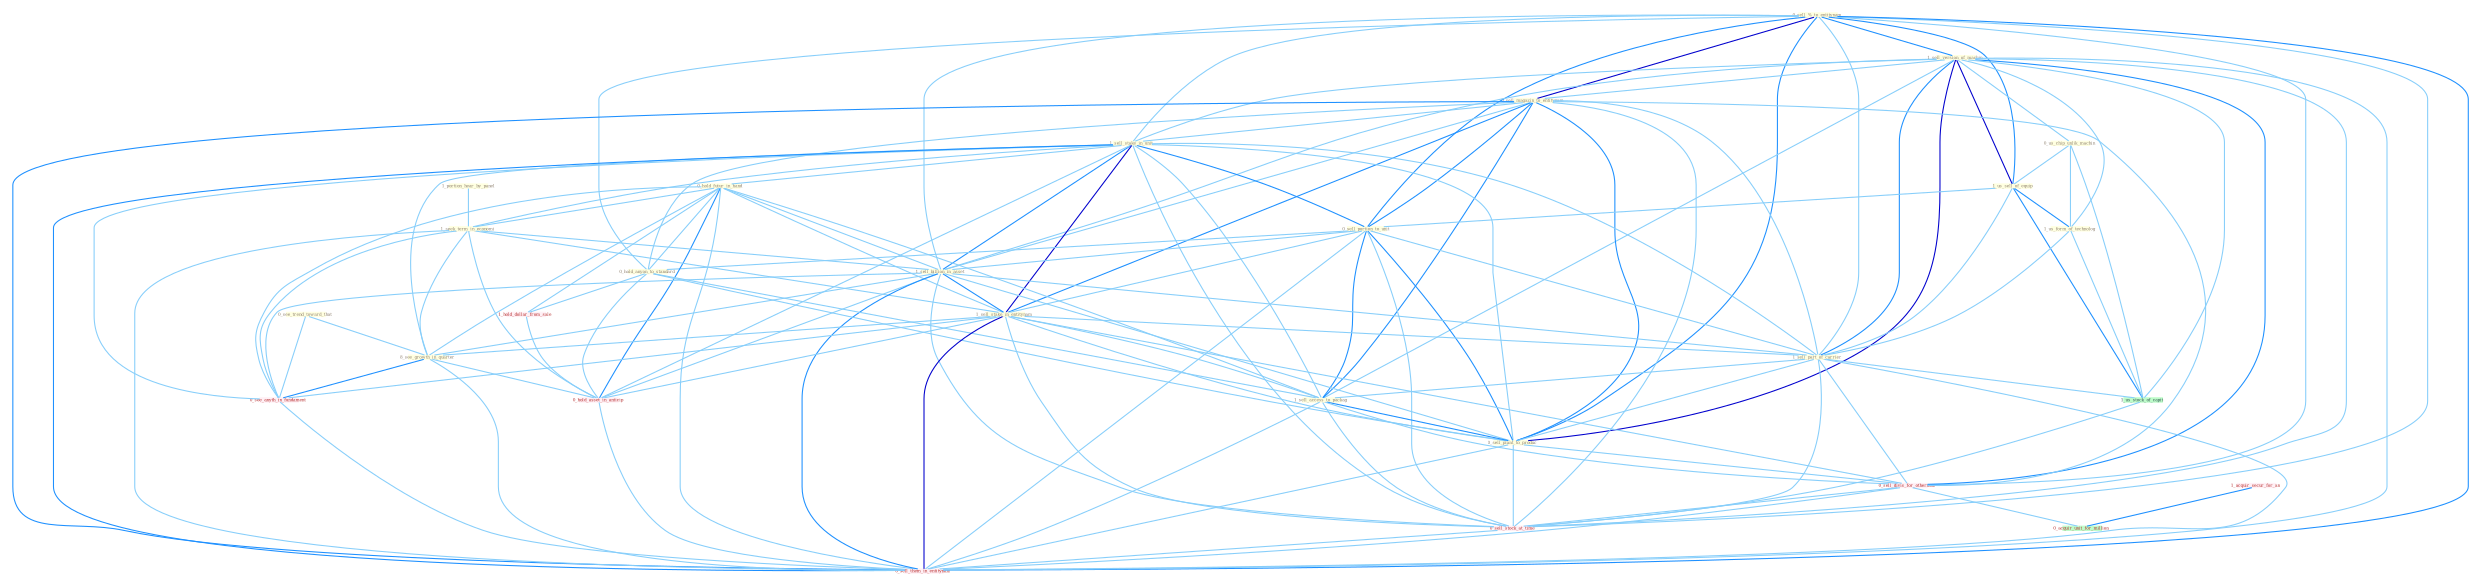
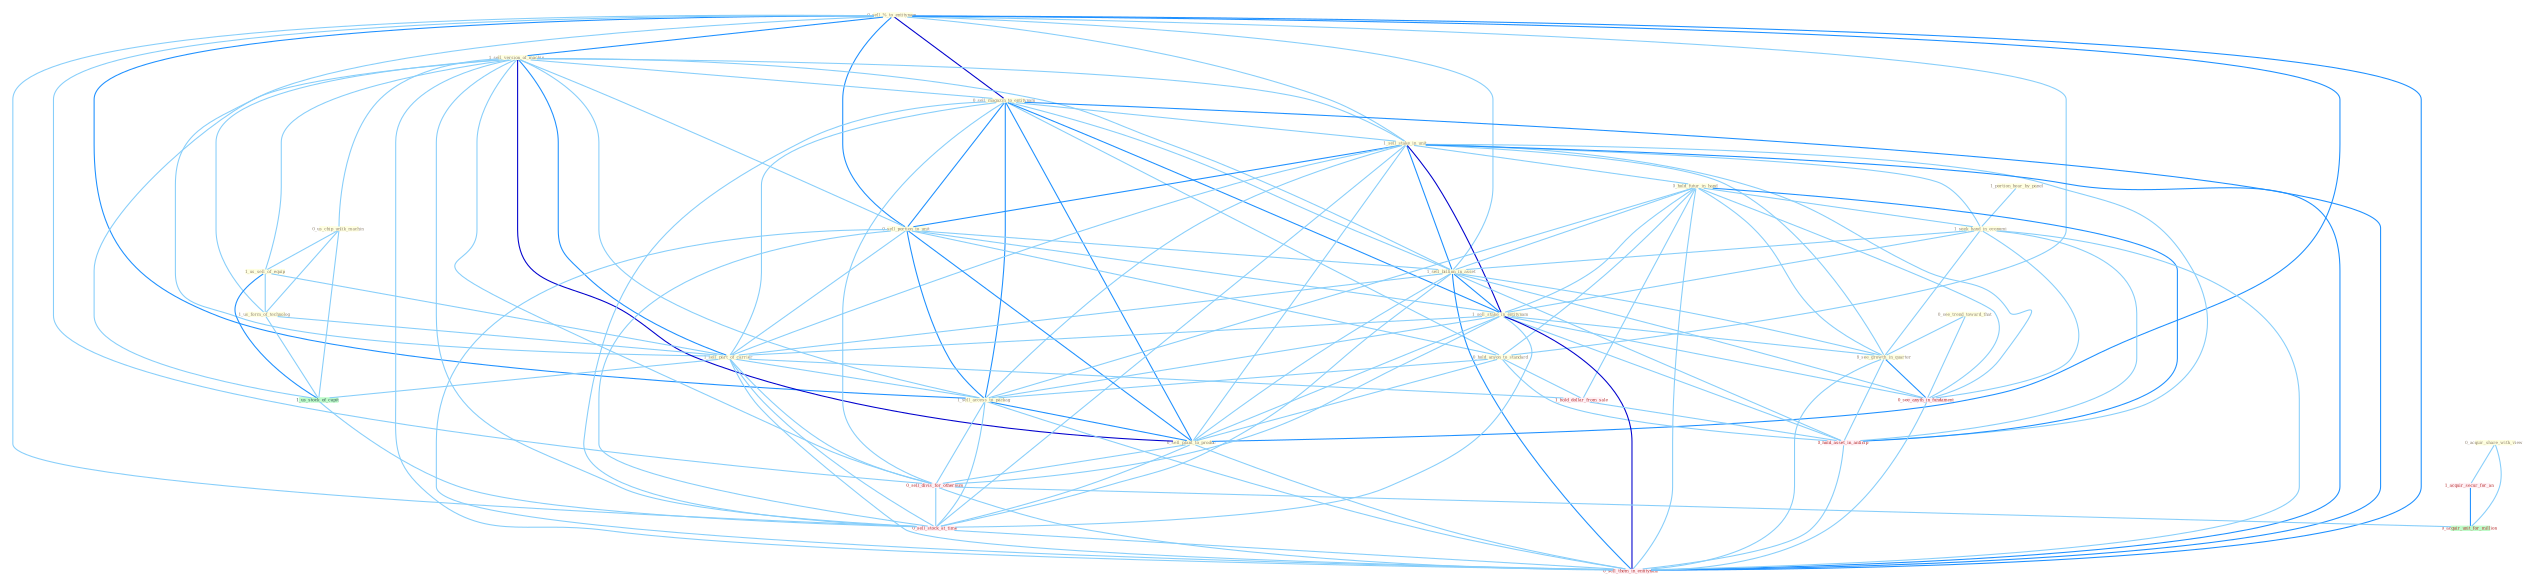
(1974, 48) -> (104, 215)
(1986, 125) -> (325, 103)
(1705, 207) -> (713, 141)
(2042, 208) -> (265, 293)
(468, 229) -> (1981, 229)
(2265, 279) -> (501, 298)
(1666, 400) -> (1034, 373)
none -> (2495, 443)
